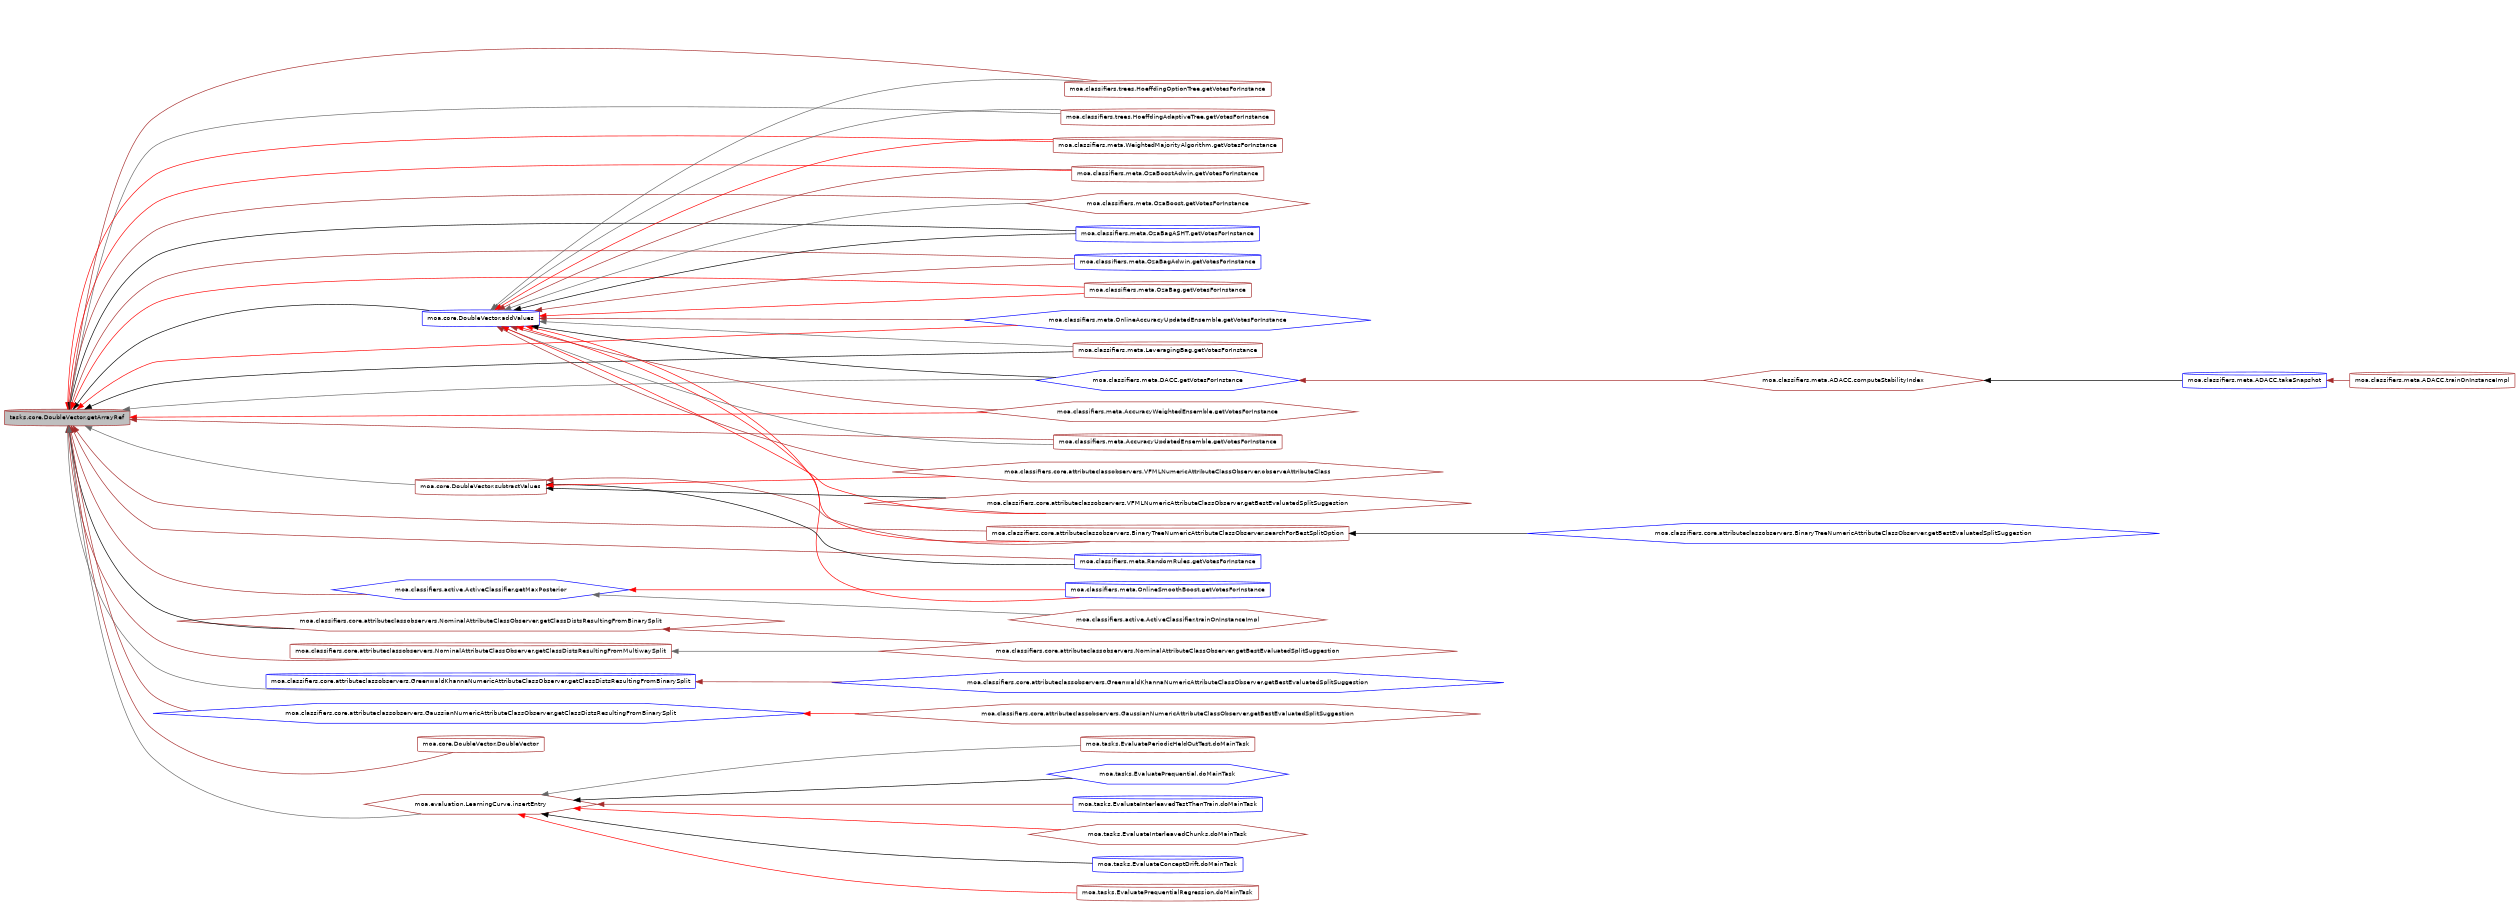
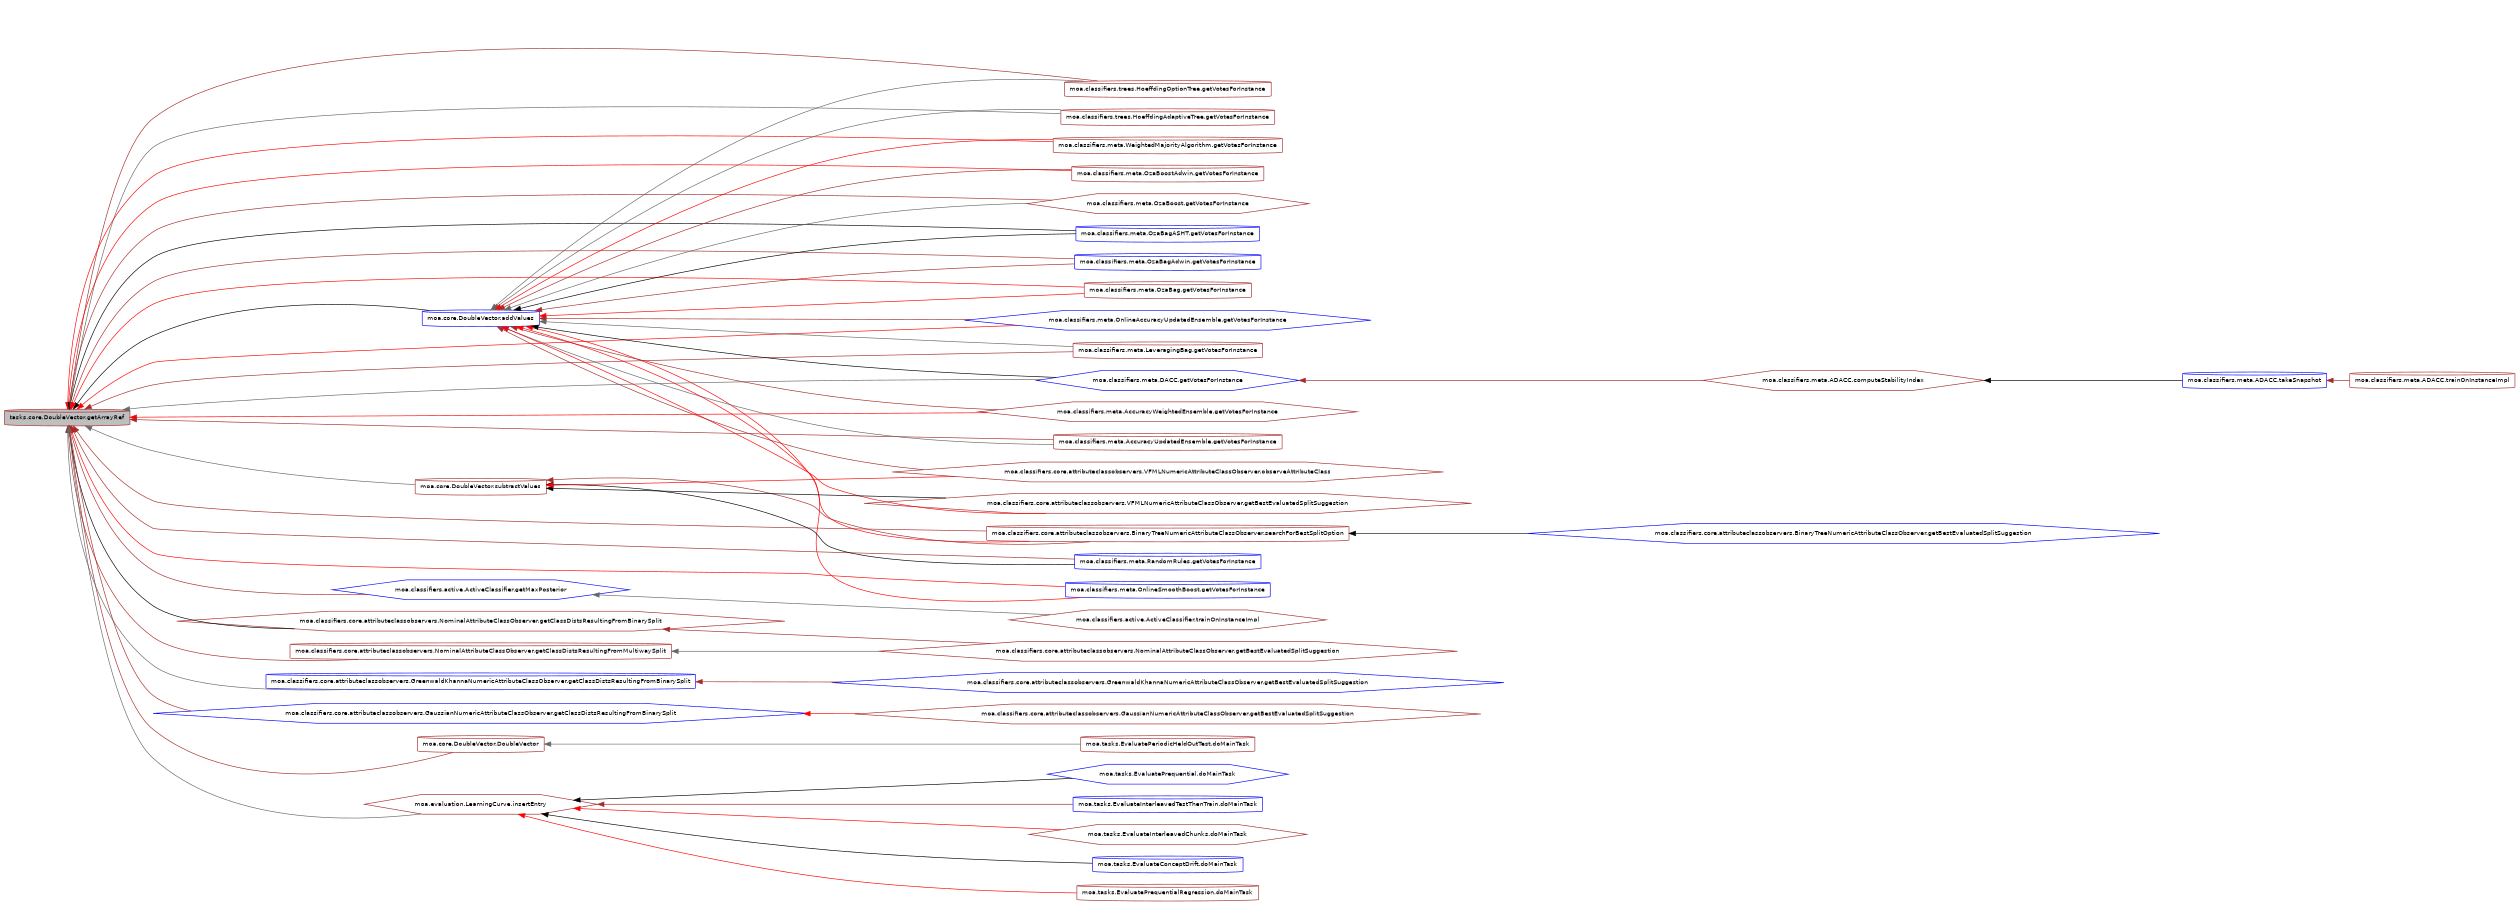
(555, 363) -> (555, 363)
(840, 590) -> (535, 570)
(814, 760) -> (816, 744)
